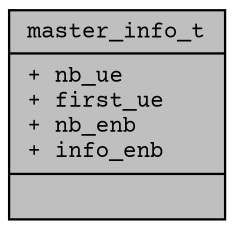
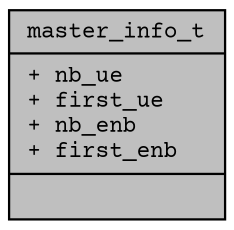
(97, 150) -> (103, 150)
